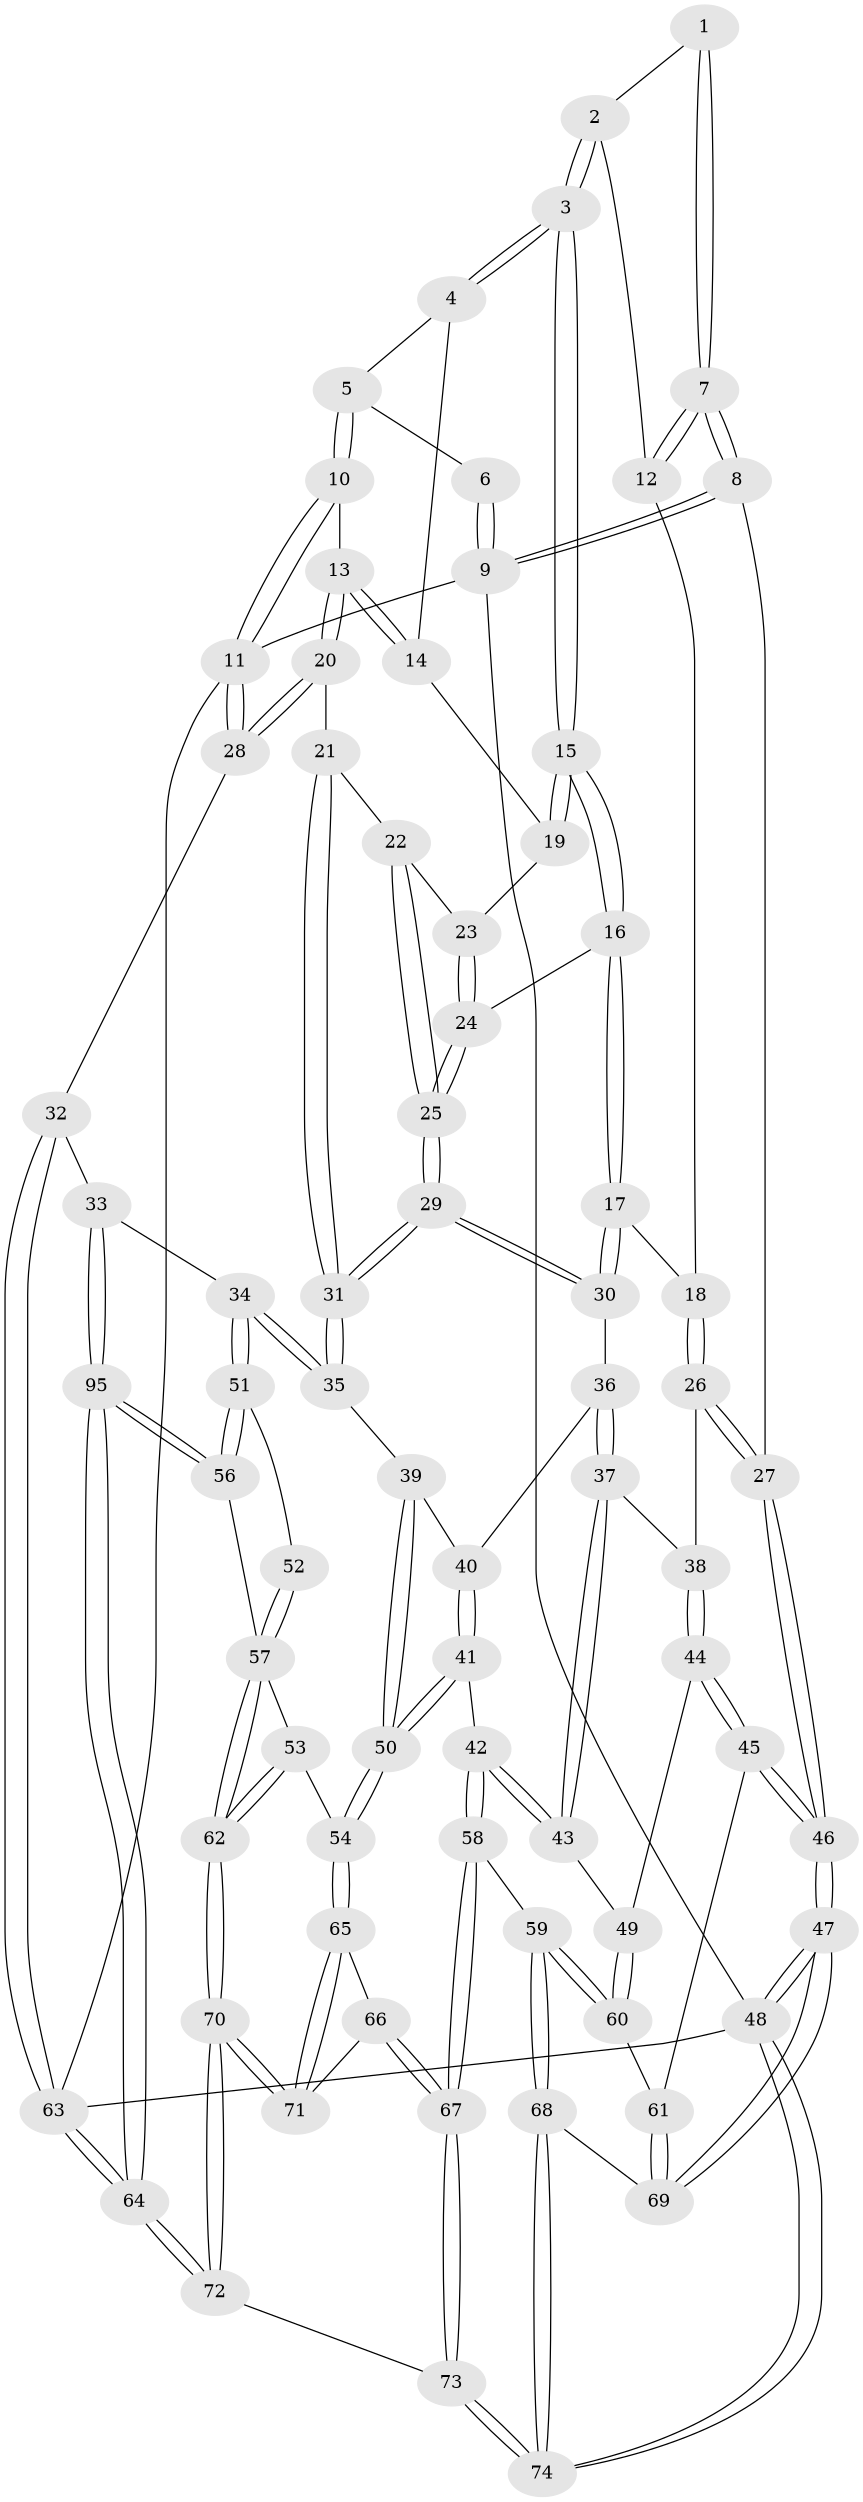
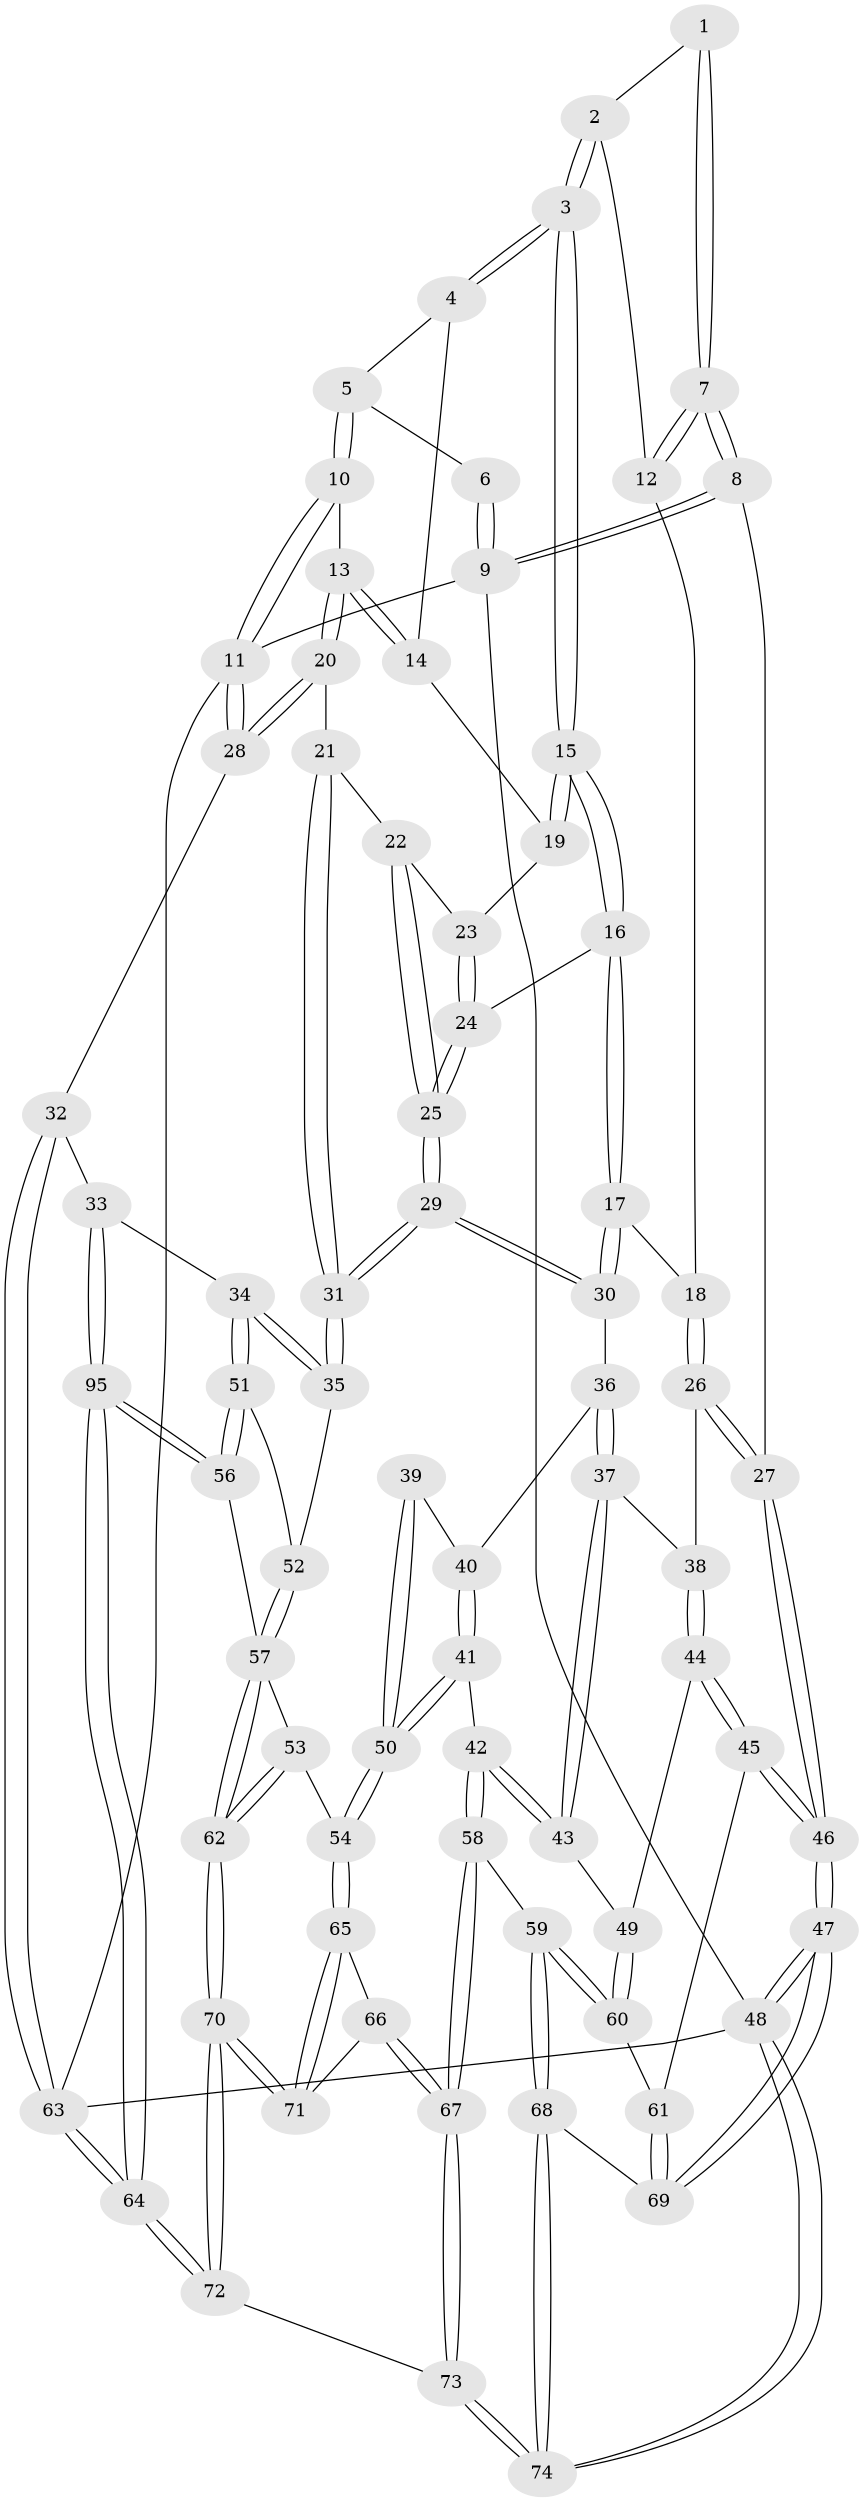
(373, 1432) -> (317, 1478)
